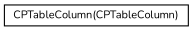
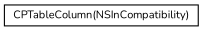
(96, 15) -> (101, 15)
